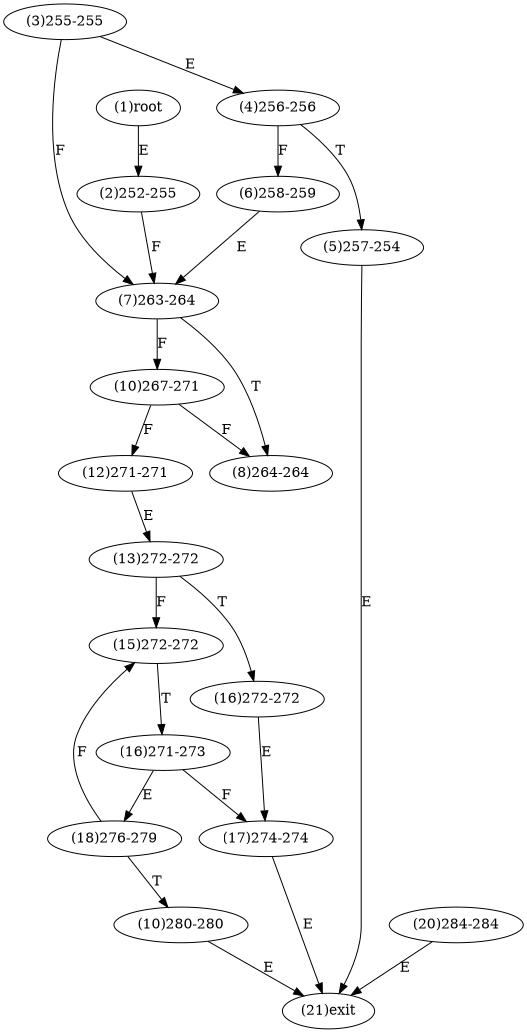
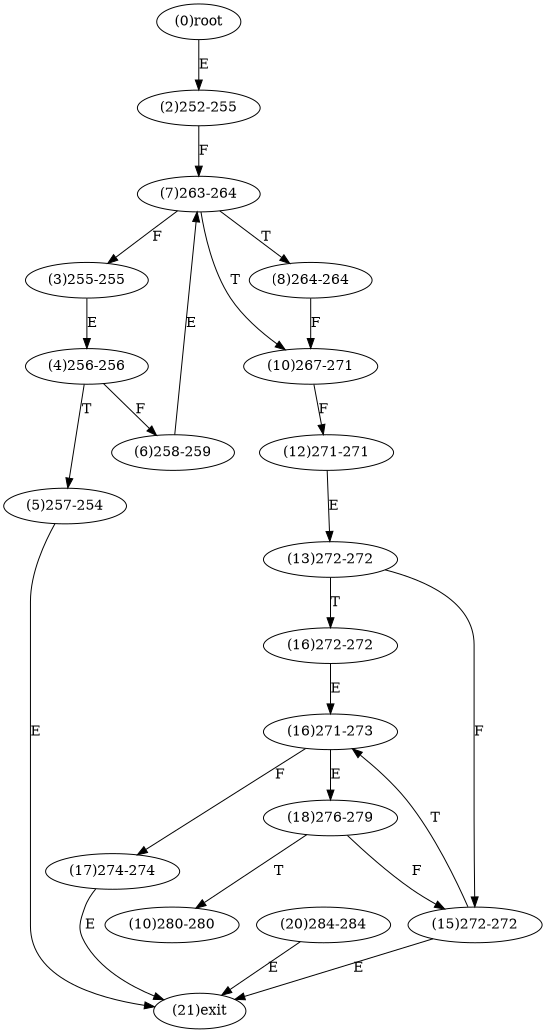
(138, 108) -> (199, 22)
(57, 170) -> (147, 234)
(162, 344) -> (235, 280)
(210, 427) -> (311, 318)
(261, 764) -> (330, 684)
(251, 966) -> (339, 968)
